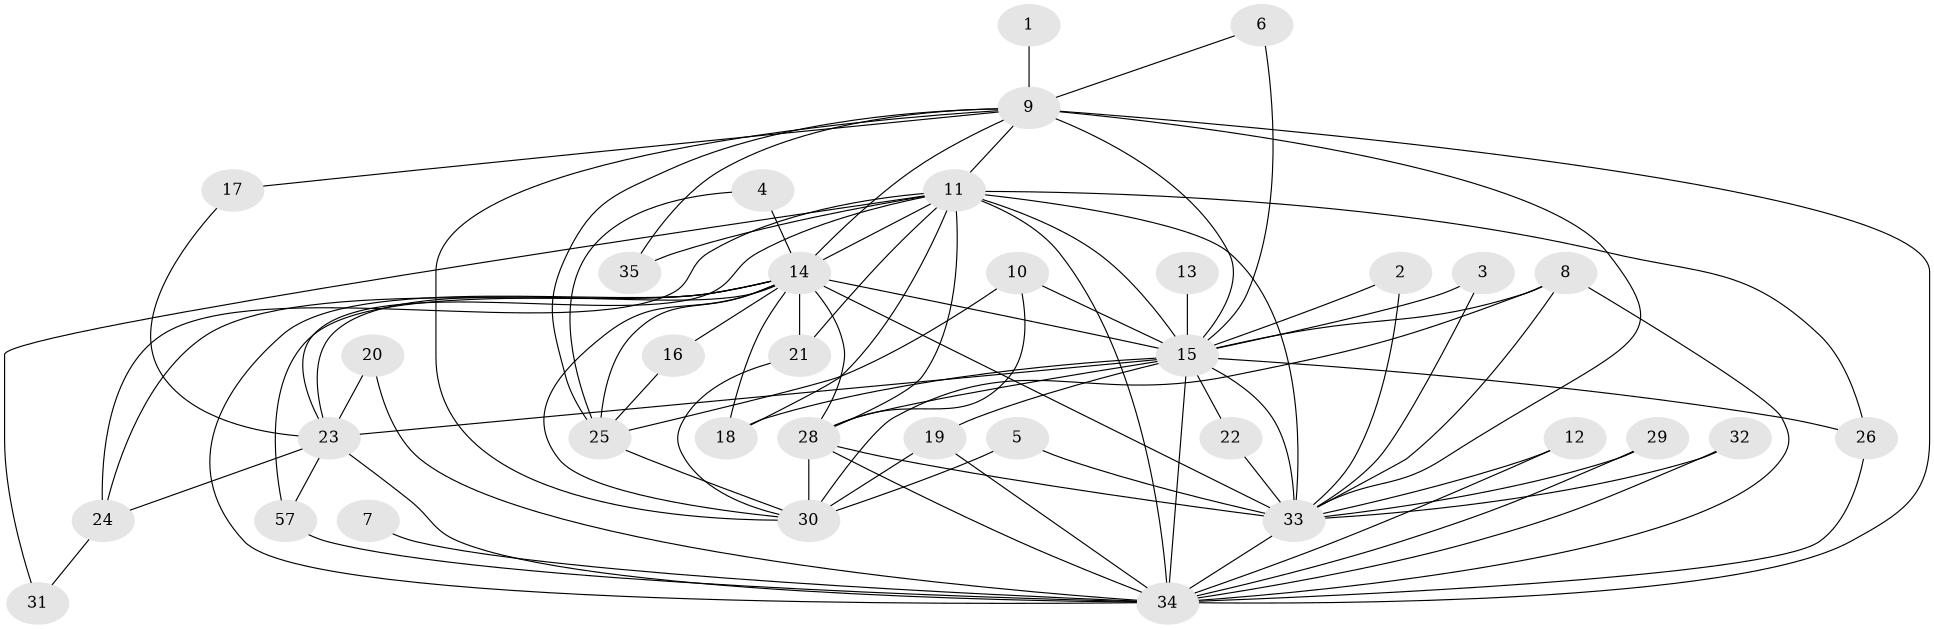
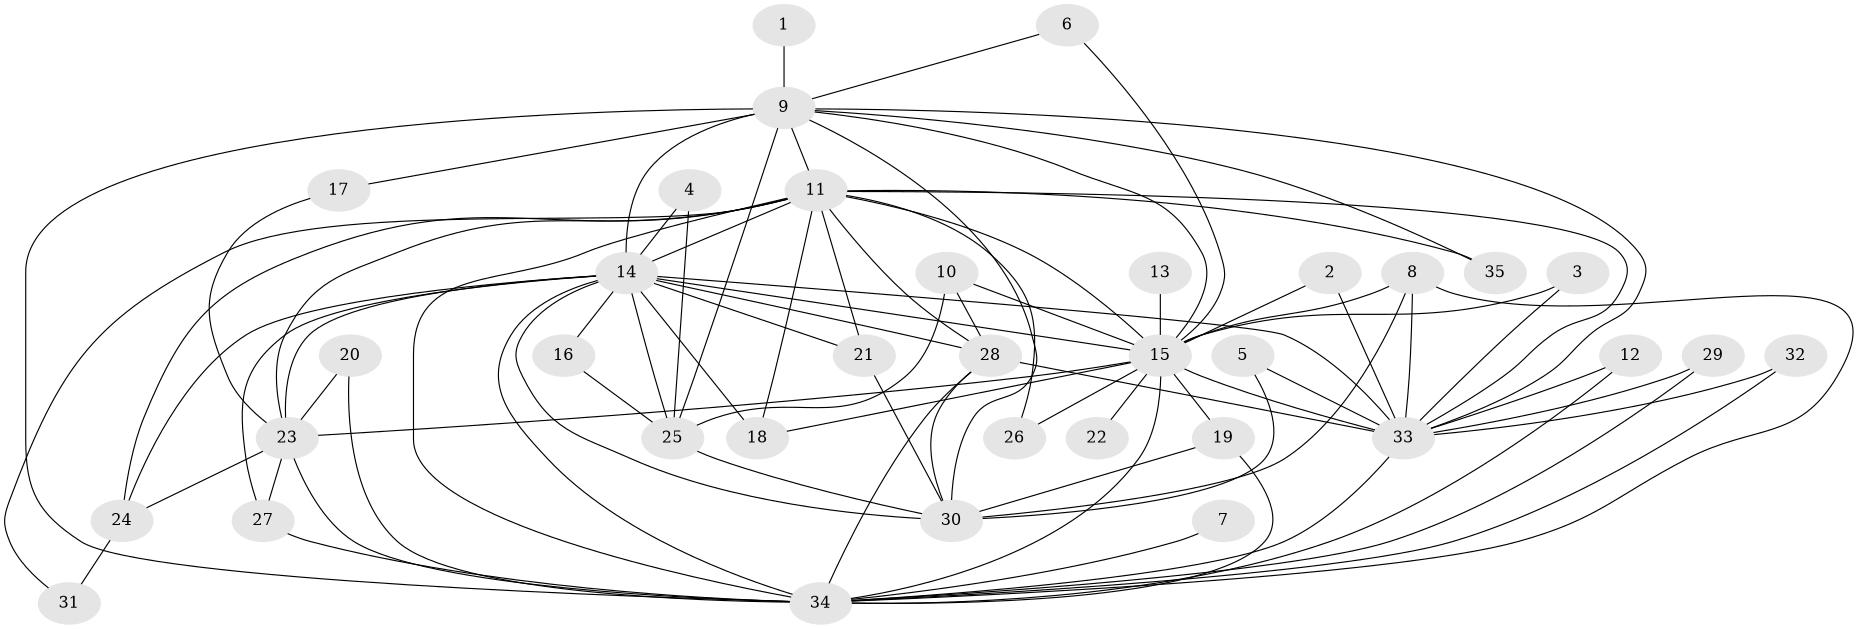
(1076, 375) -> none
(1263, 480) -> none
(286, 521) -> (263, 521)
(1559, 581) -> none
